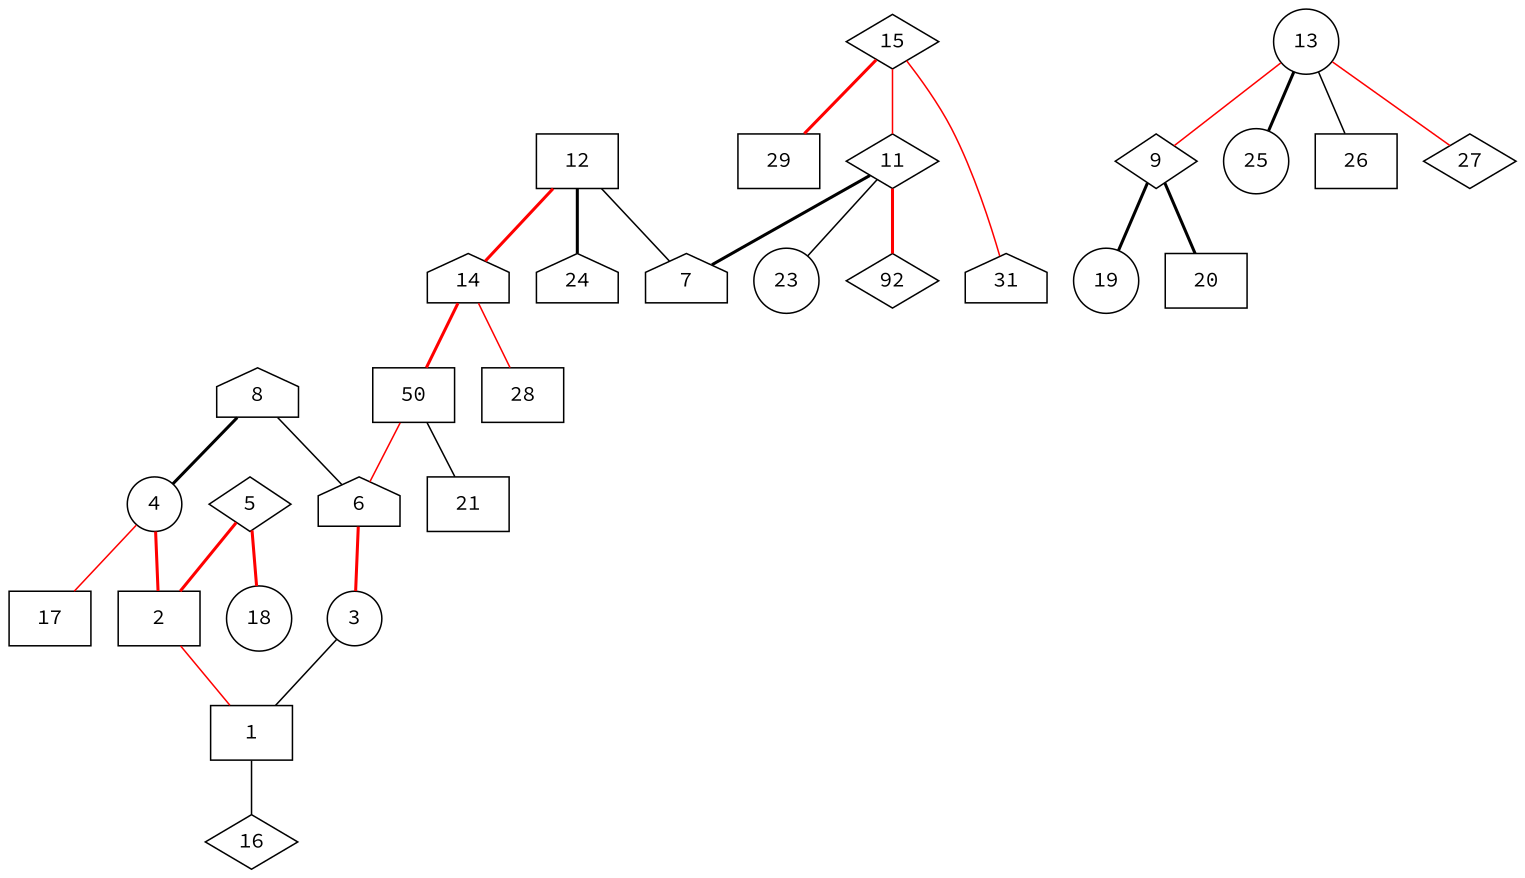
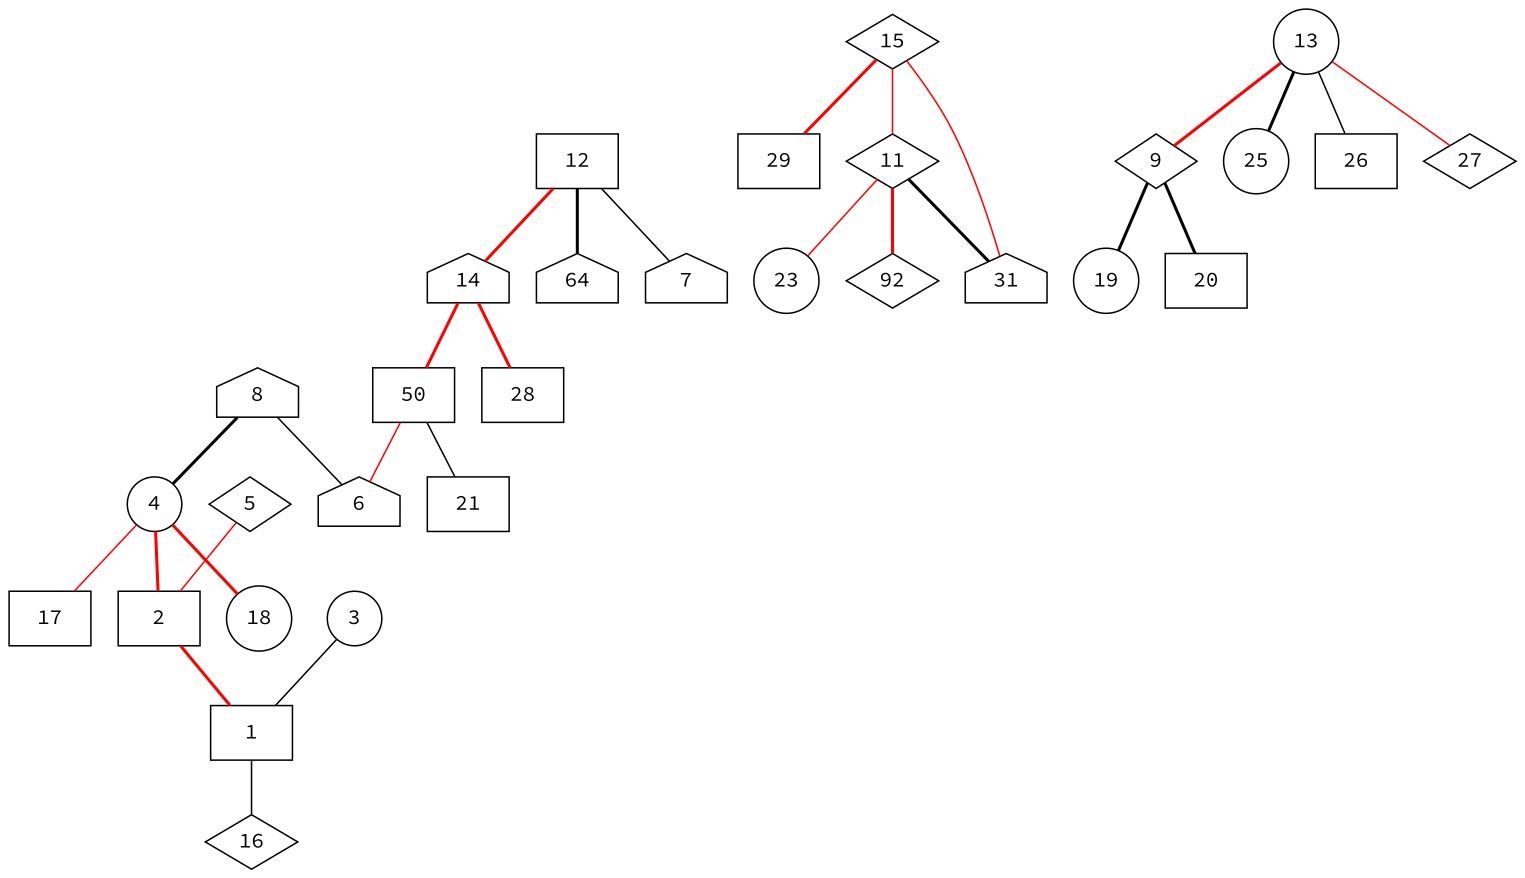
(1227, 104) -> (1227, 104)
(843, 218) -> (843, 218)
(791, 220) -> (949, 220)
(577, 281) -> (577, 281)
(494, 335) -> (494, 335)
(208, 557) -> (212, 552)
(254, 558) -> (199, 553)
(357, 559) -> none
(205, 676) -> (205, 676)
